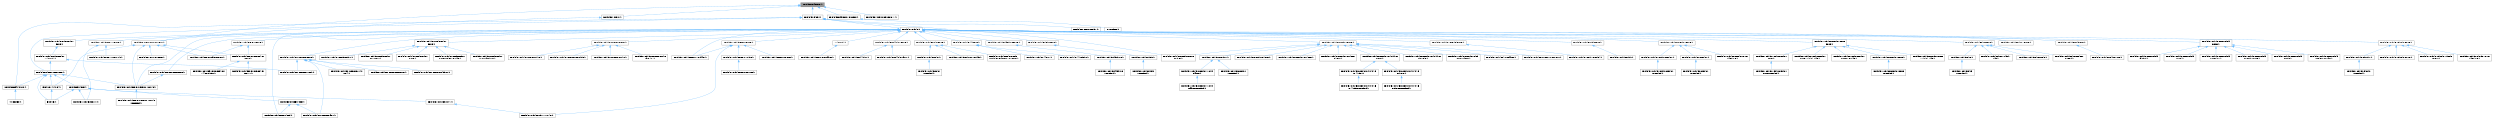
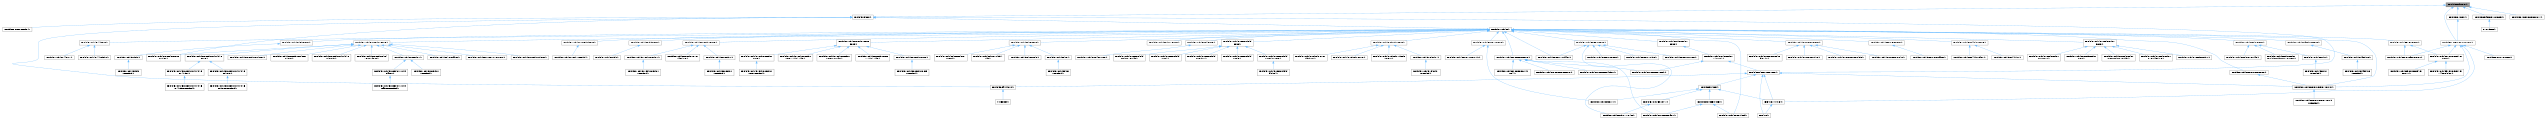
(840, 43) -> (1887, 43)
(2179, 51) -> (1273, 66)
(739, 66) -> (1637, 51)
(64, 95) -> (1743, 95)
